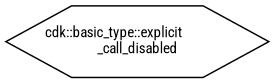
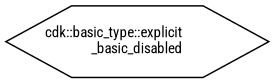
(137, 42) -> (137, 42)
